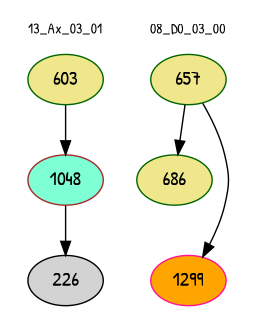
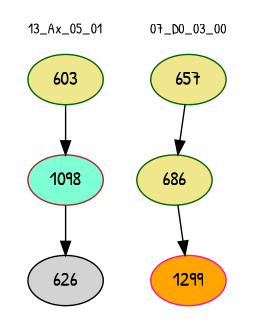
(66, 30) -> (66, 30)
(188, 30) -> (188, 30)
(228, 173) -> (180, 223)
(66, 180) -> (66, 180)
(66, 281) -> (66, 281)
